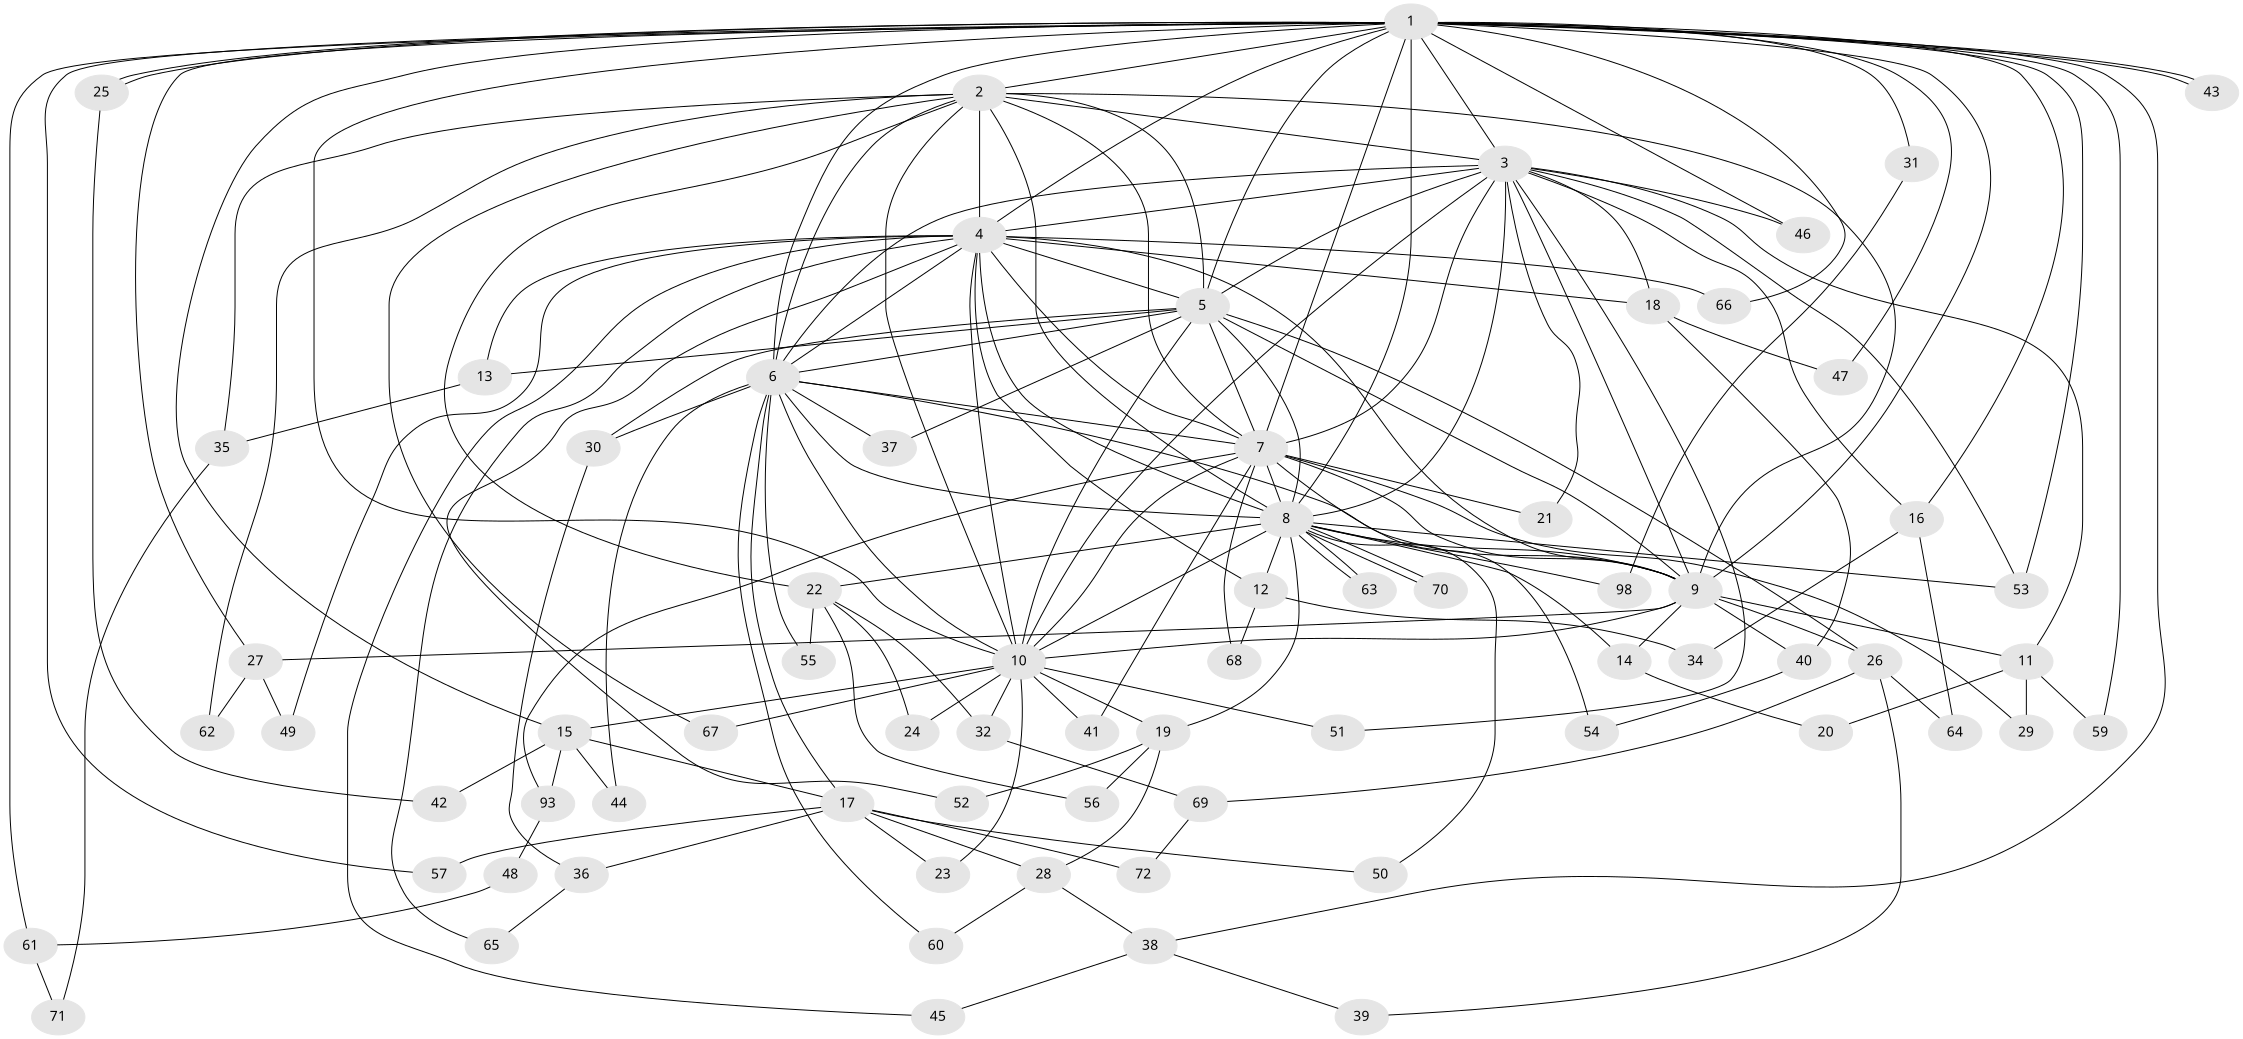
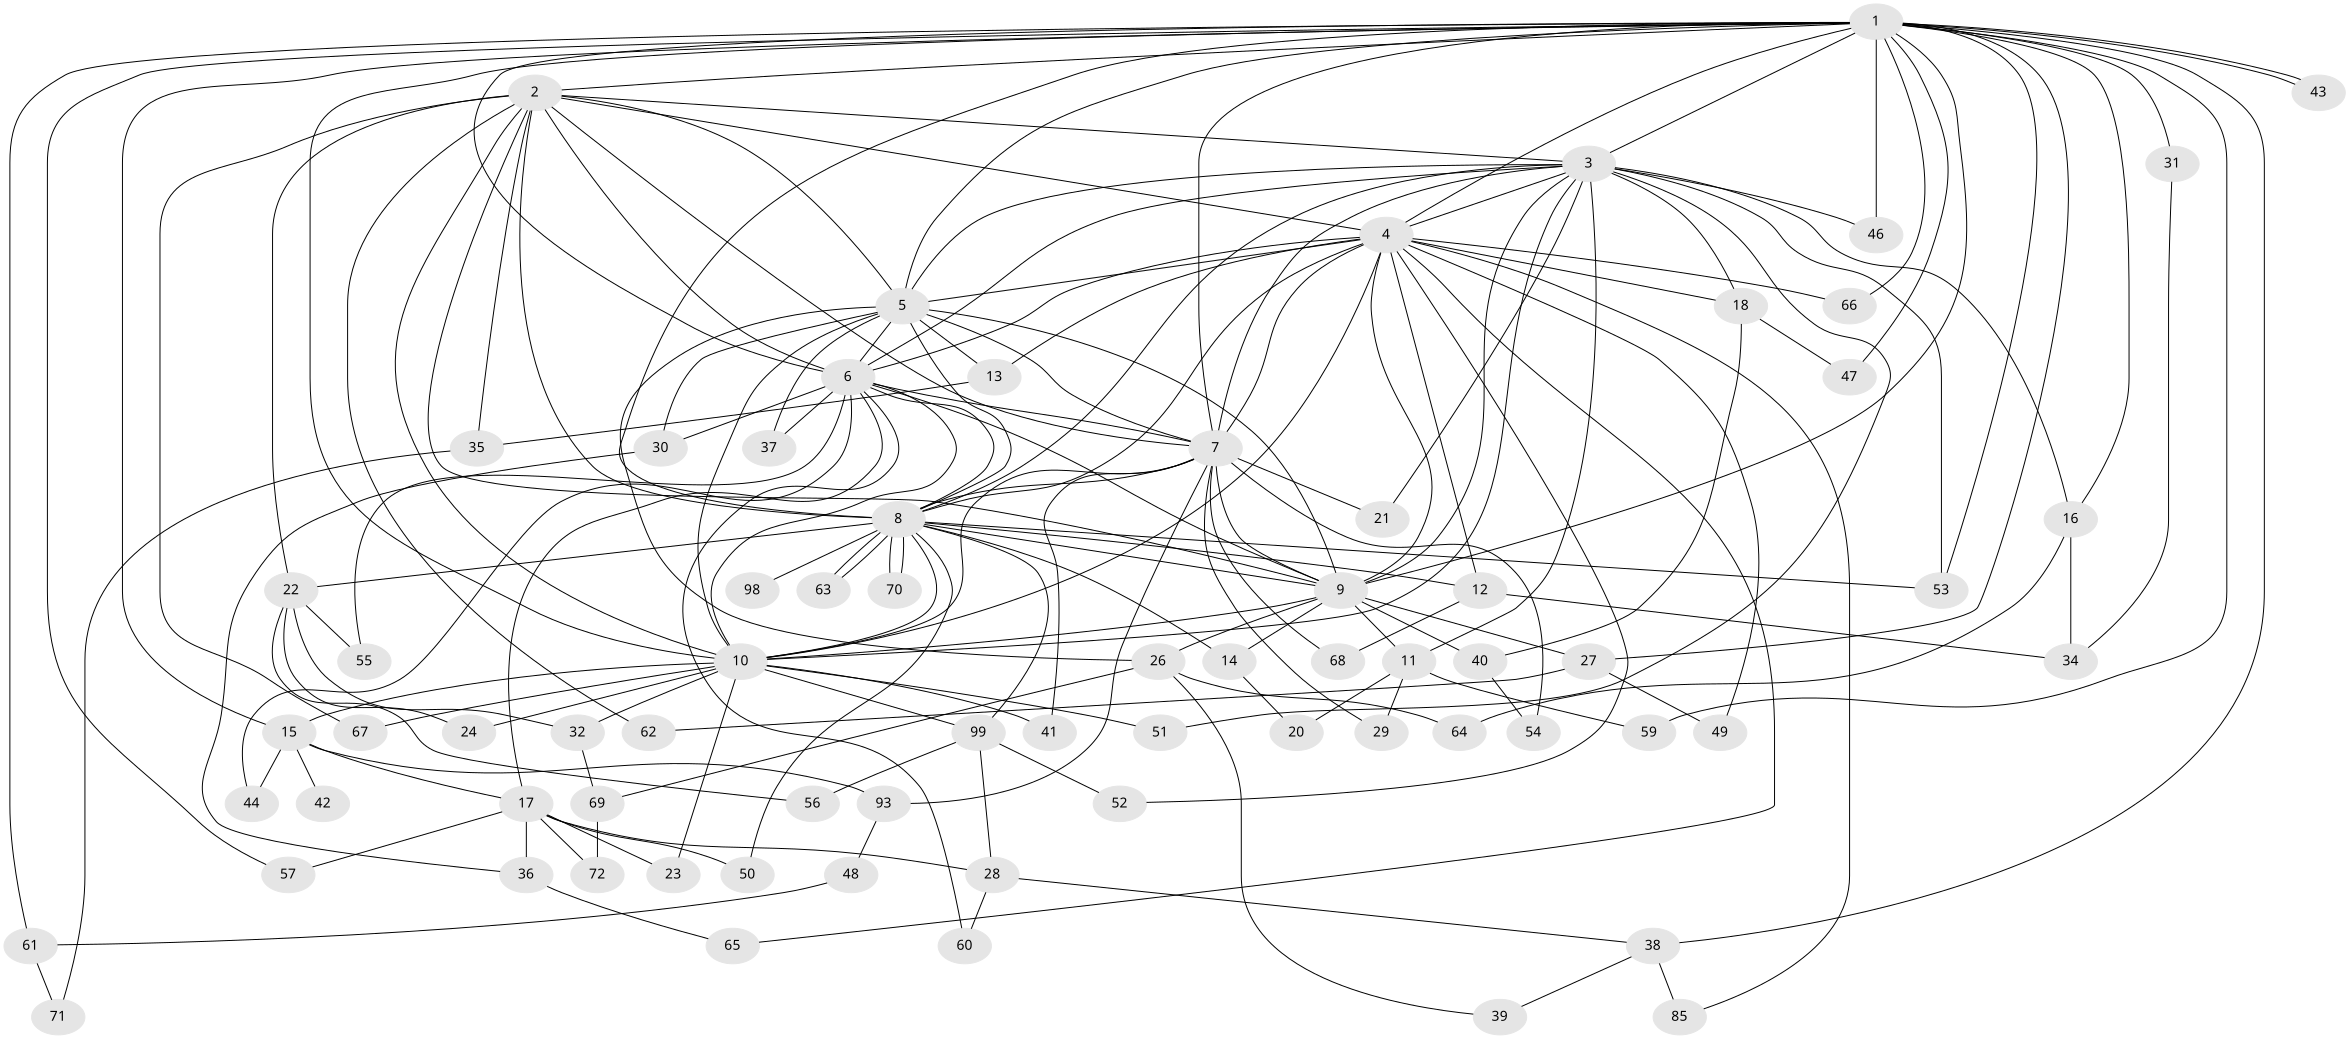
(102, 93) -> none
(1750, 366) -> (2169, 429)
(1163, 733) -> (979, 733)
(938, 1017) -> (1680, 1017)
